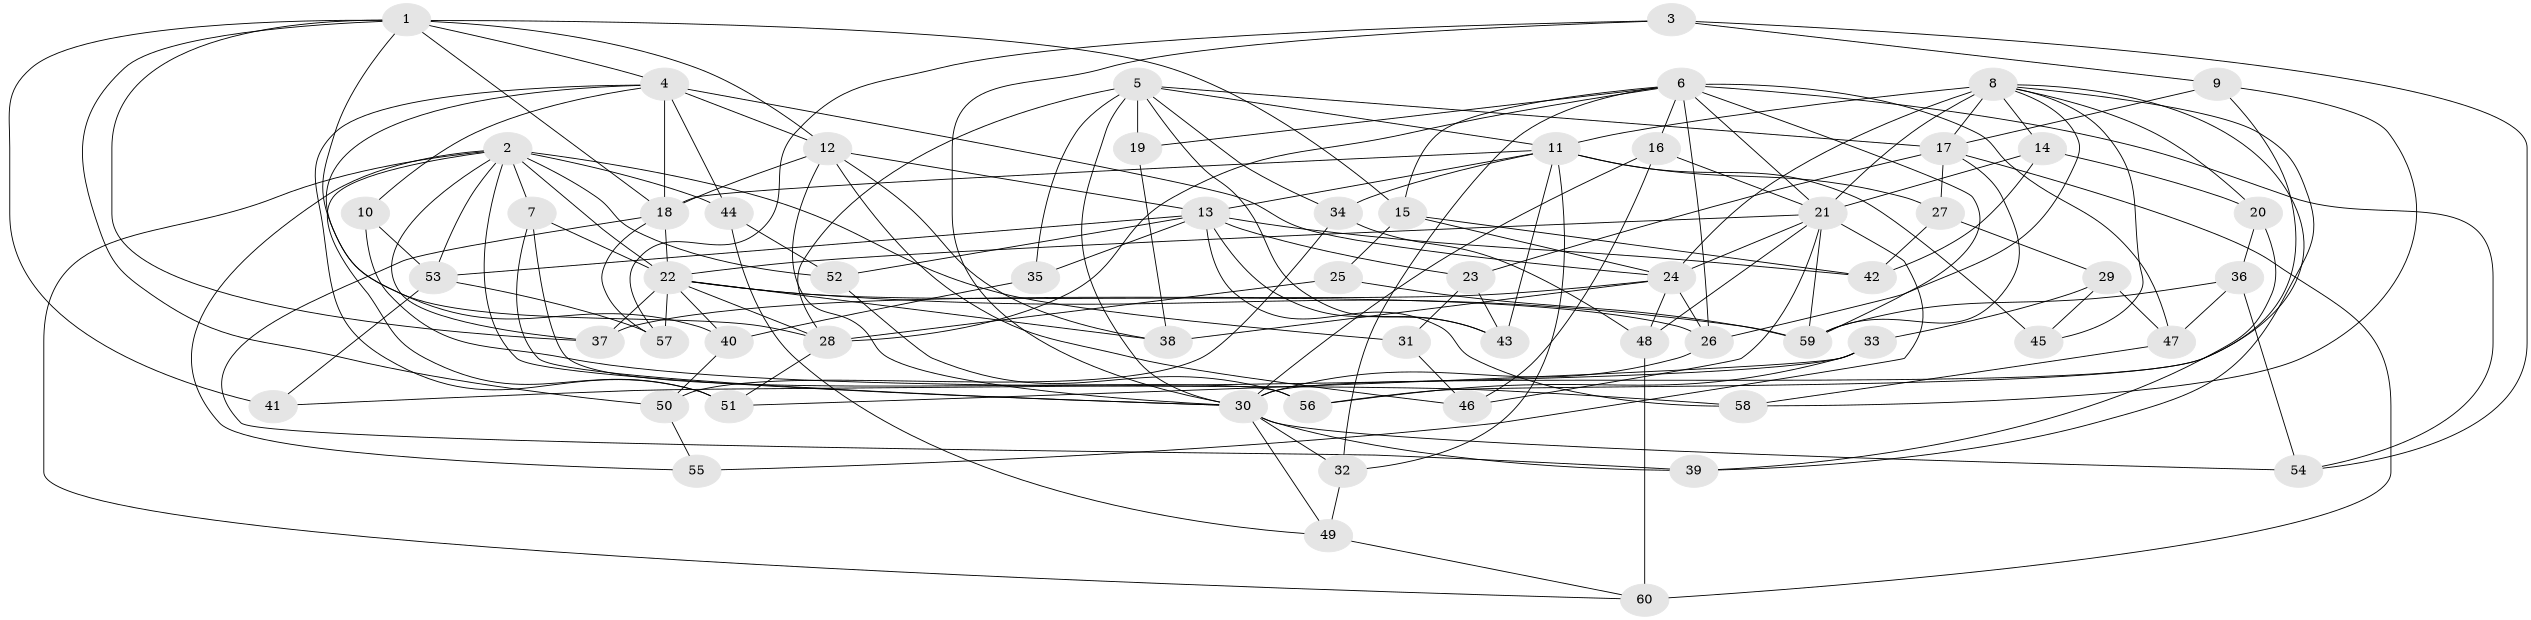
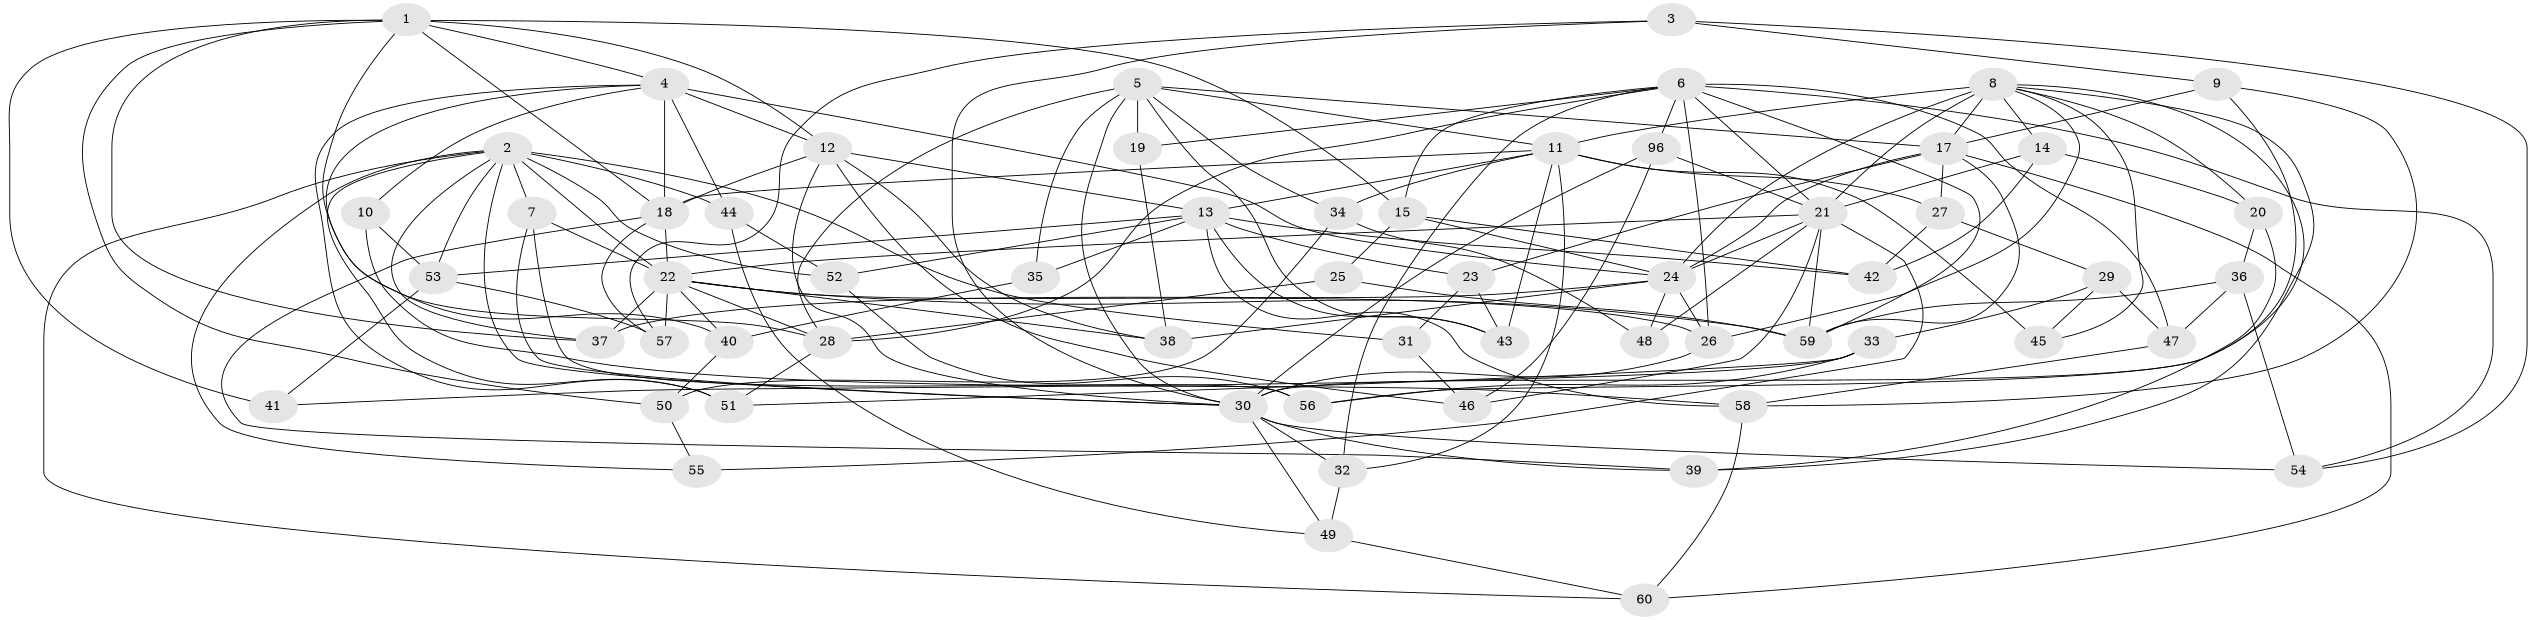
(1656, 149) -> (1656, 149)
none -> (1809, 188)
(1645, 477) -> (1714, 511)
